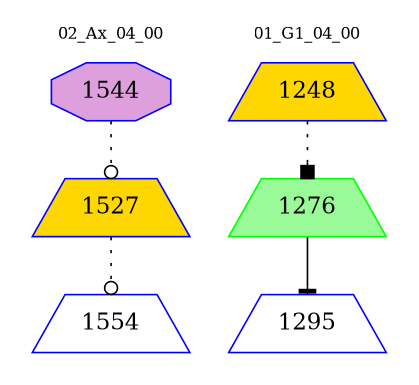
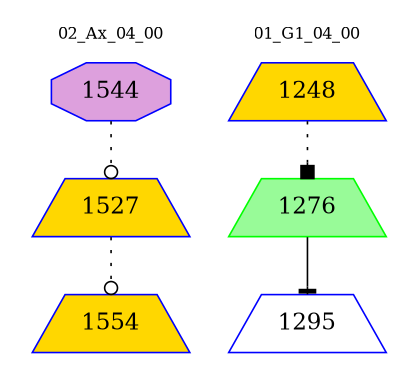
(111, 324) -> (111, 324)
